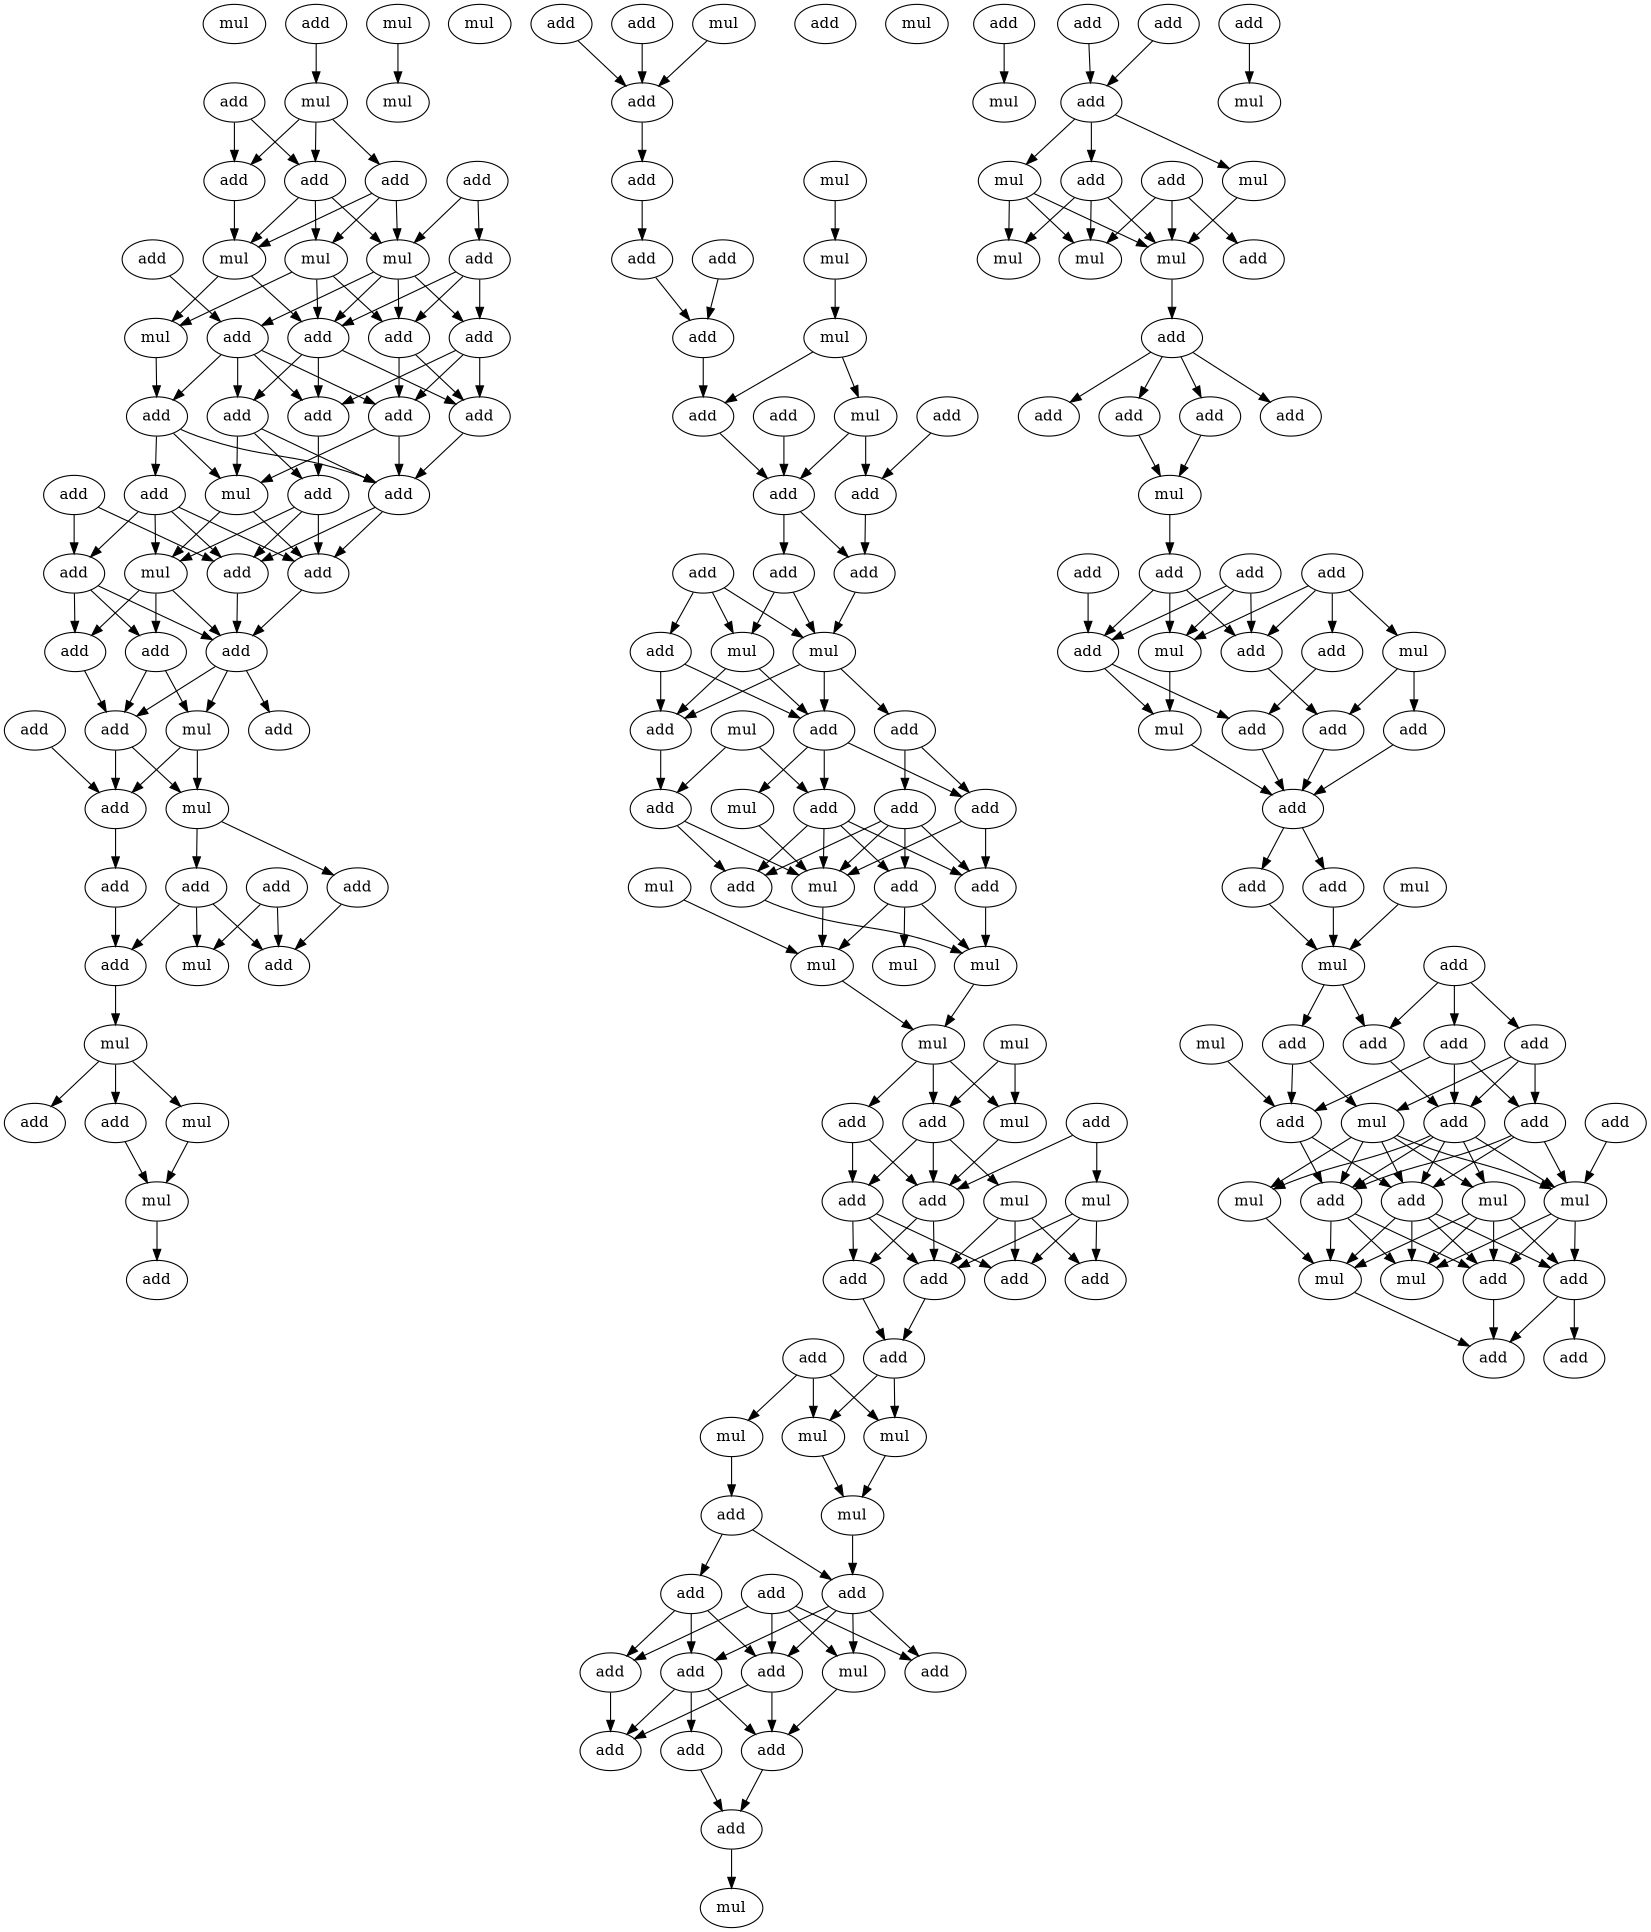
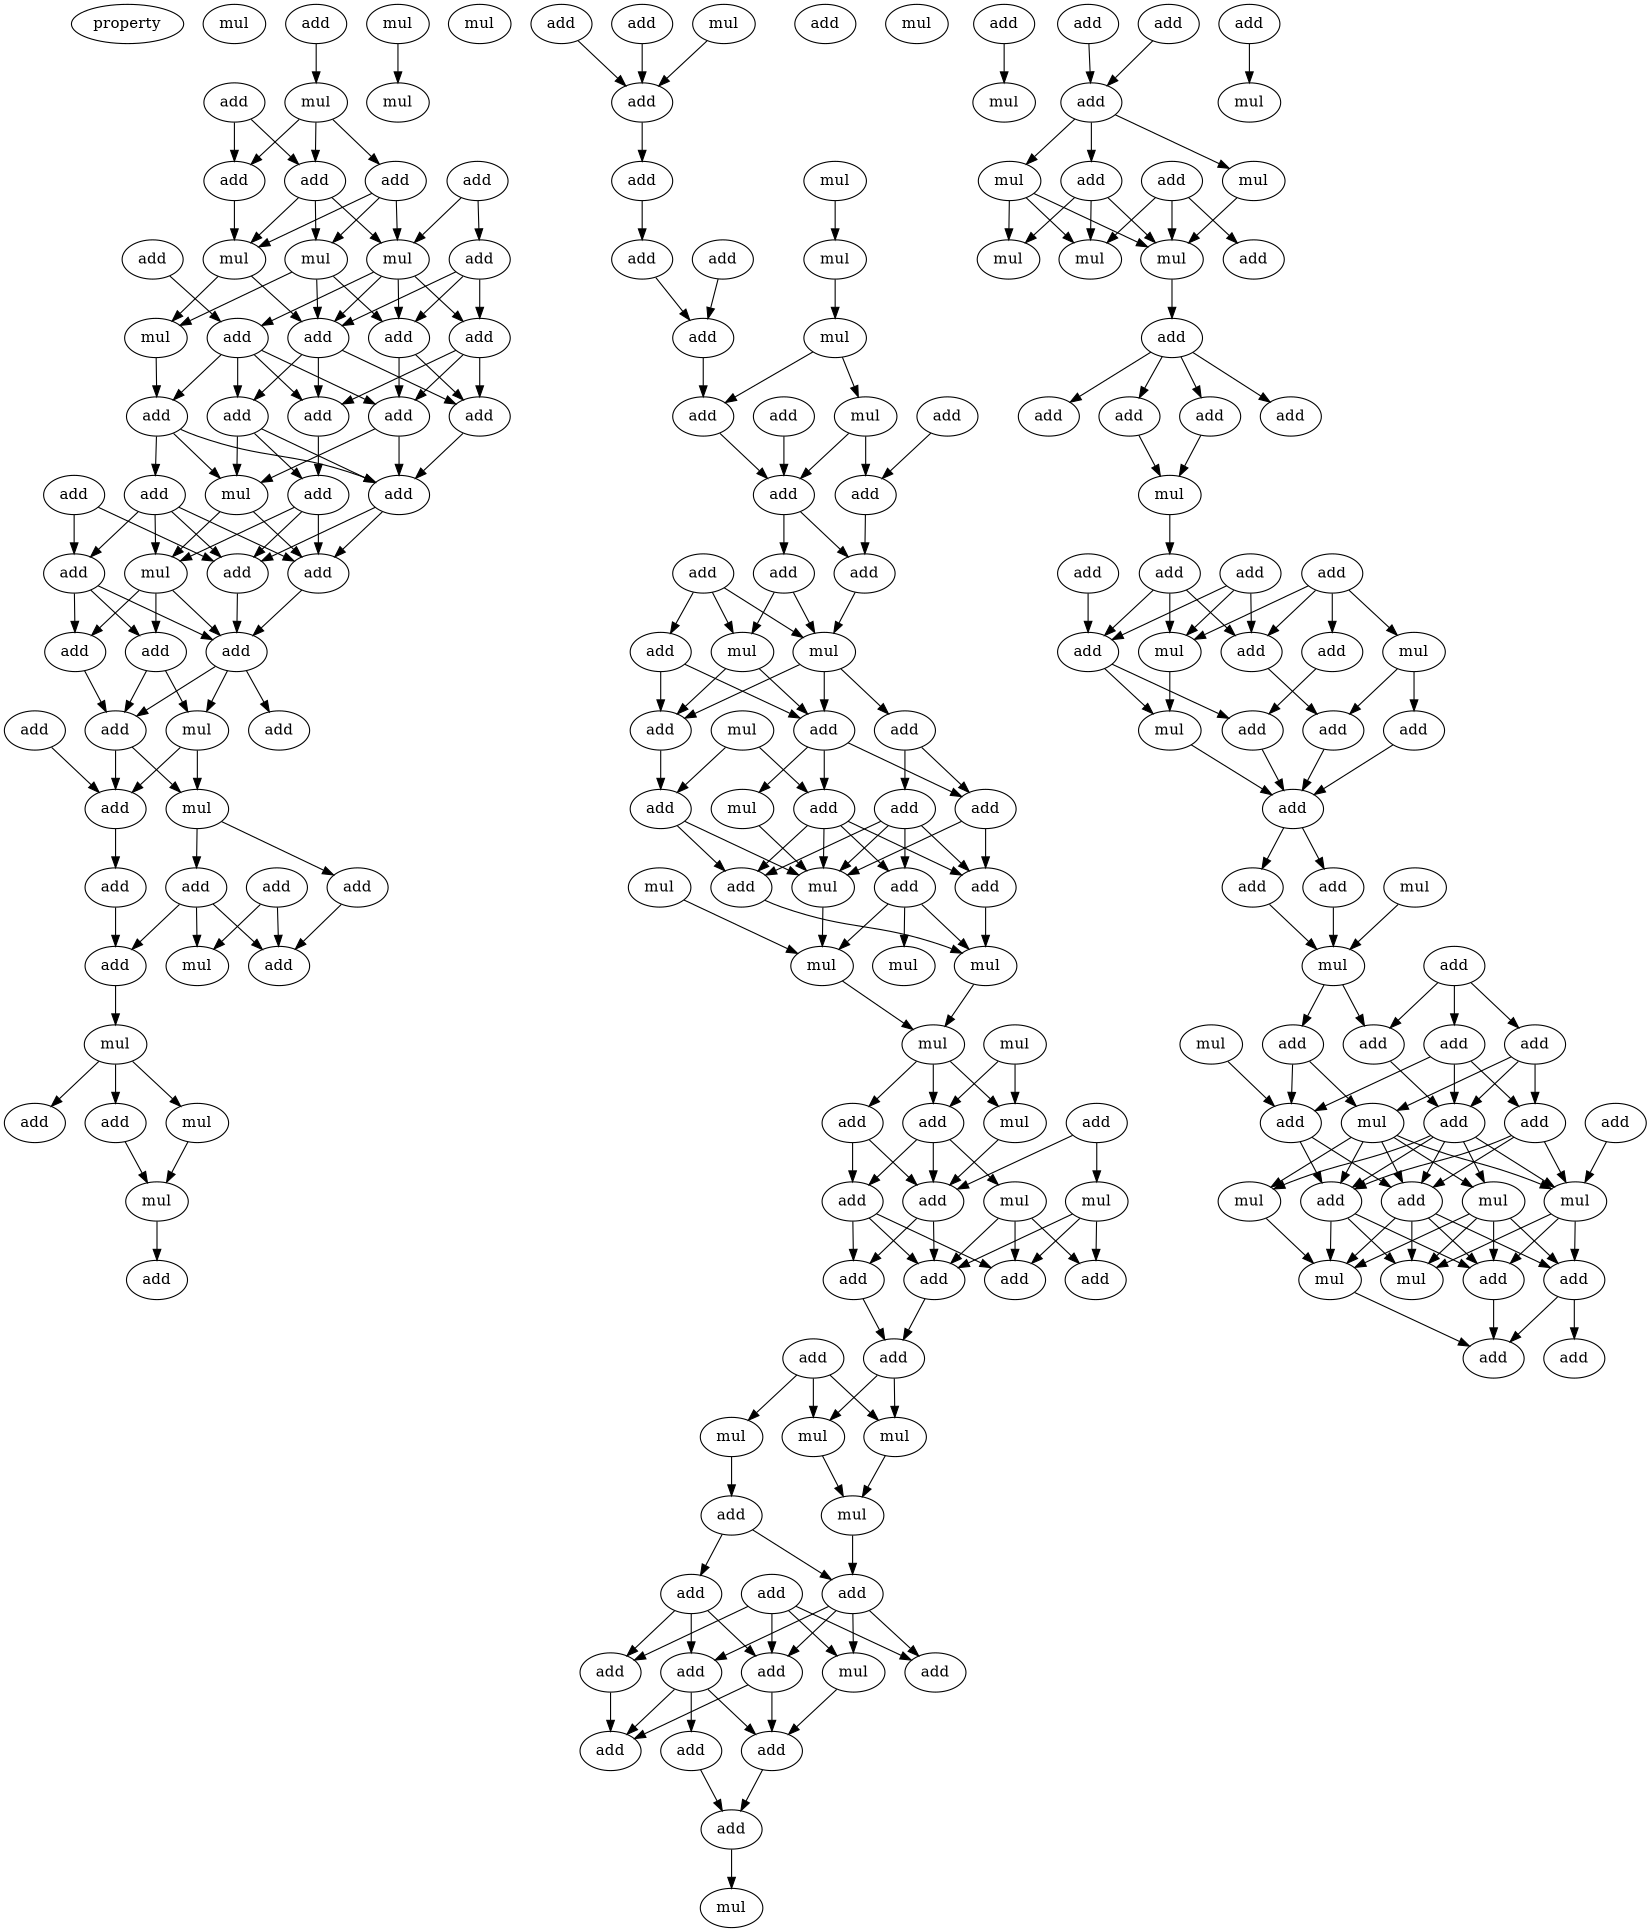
none -> (128, 24)
